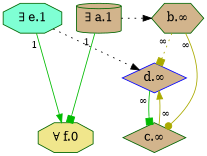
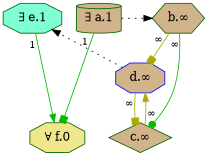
(167, 45) -> (162, 45)
(96, 49) -> (94, 52)
(154, 78) -> (140, 78)
(197, 82) -> (176, 80)
(149, 104) -> (135, 105)
